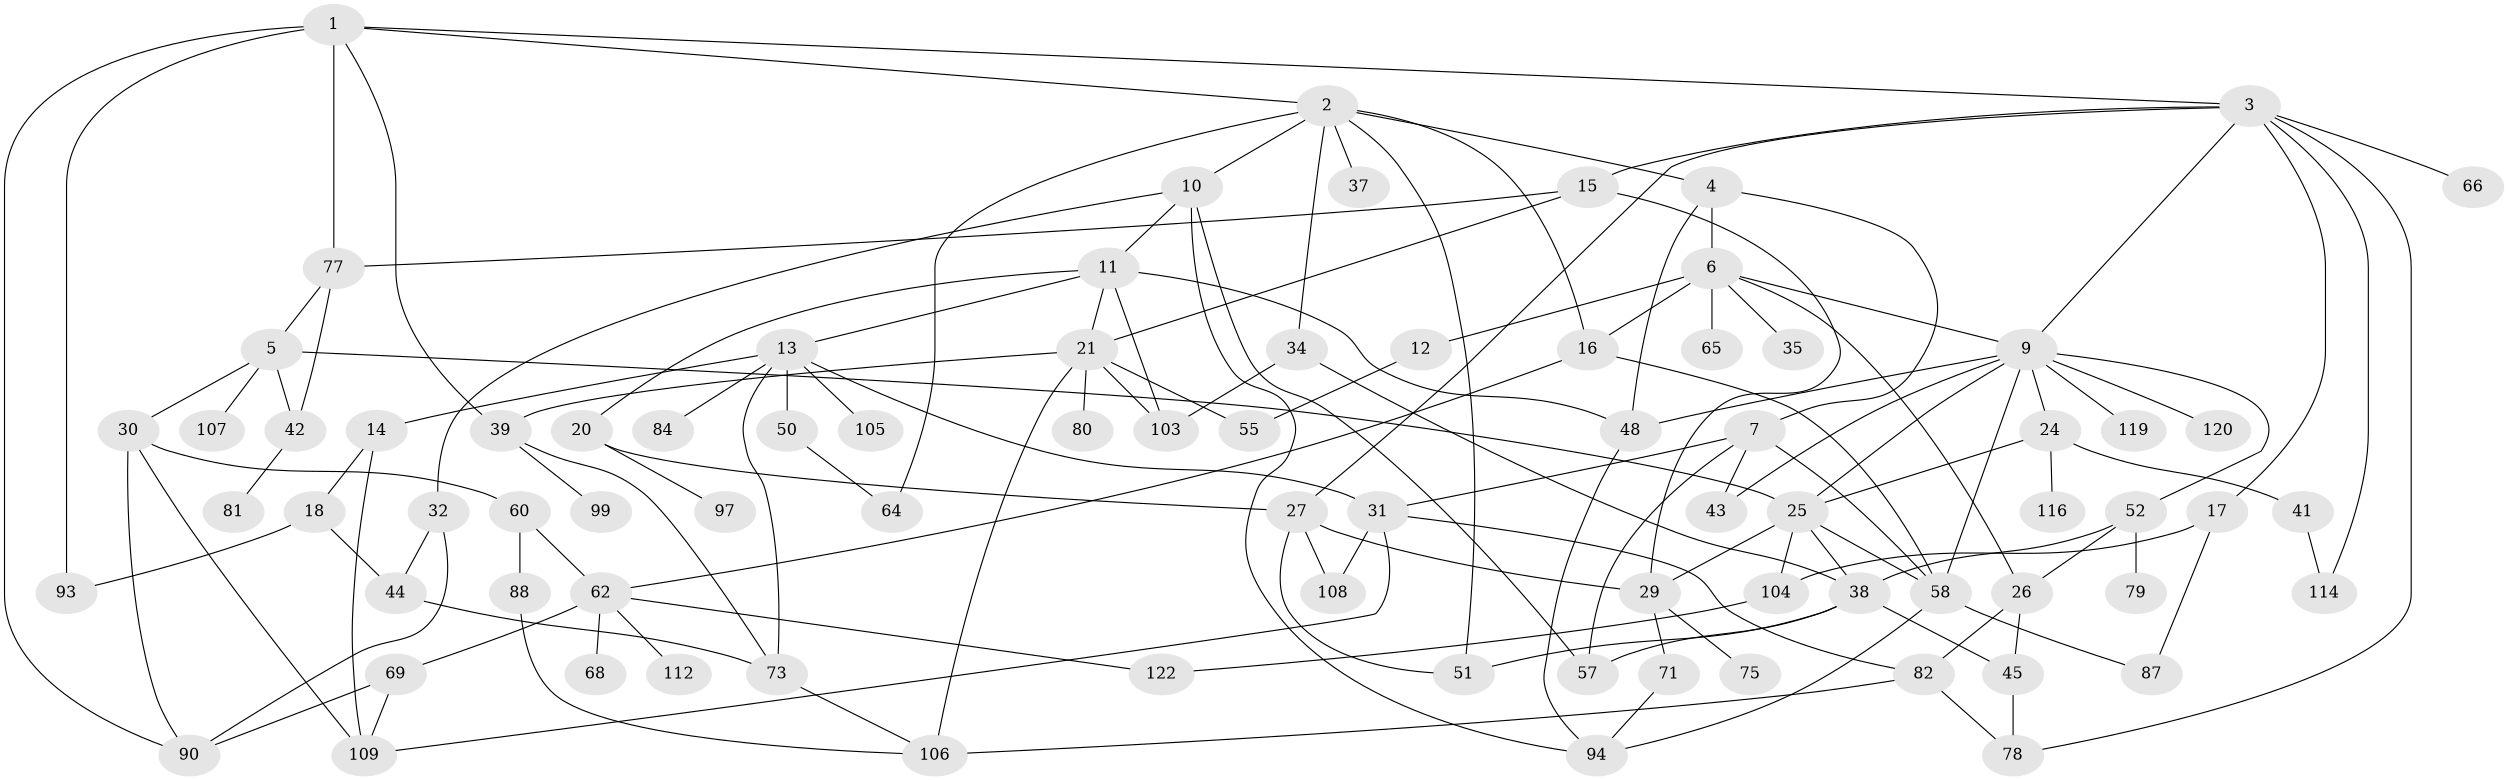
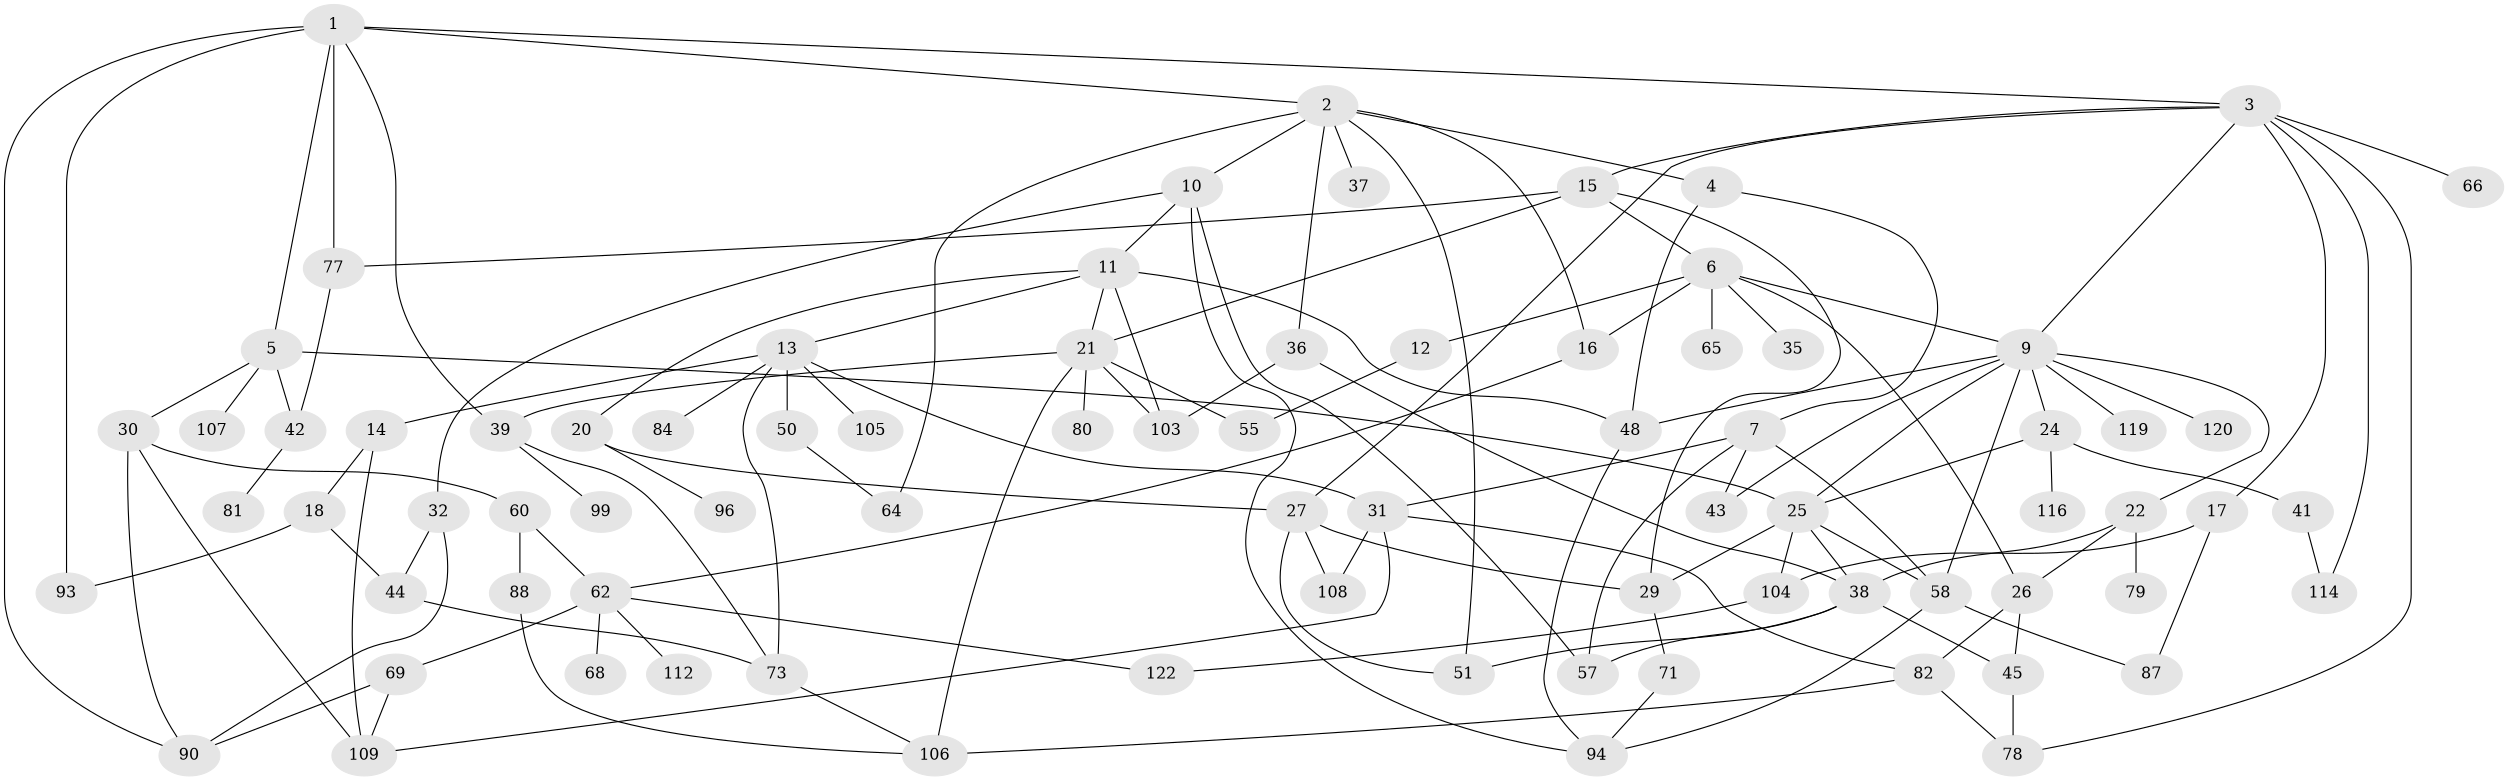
(1712, 231) -> (1650, 228)
(303, 309) -> (303, 187)
(1297, 350) -> (1297, 350)
(1807, 418) -> none
(725, 512) -> (725, 512)
(2136, 512) -> (2136, 512)
(1750, 674) -> none
